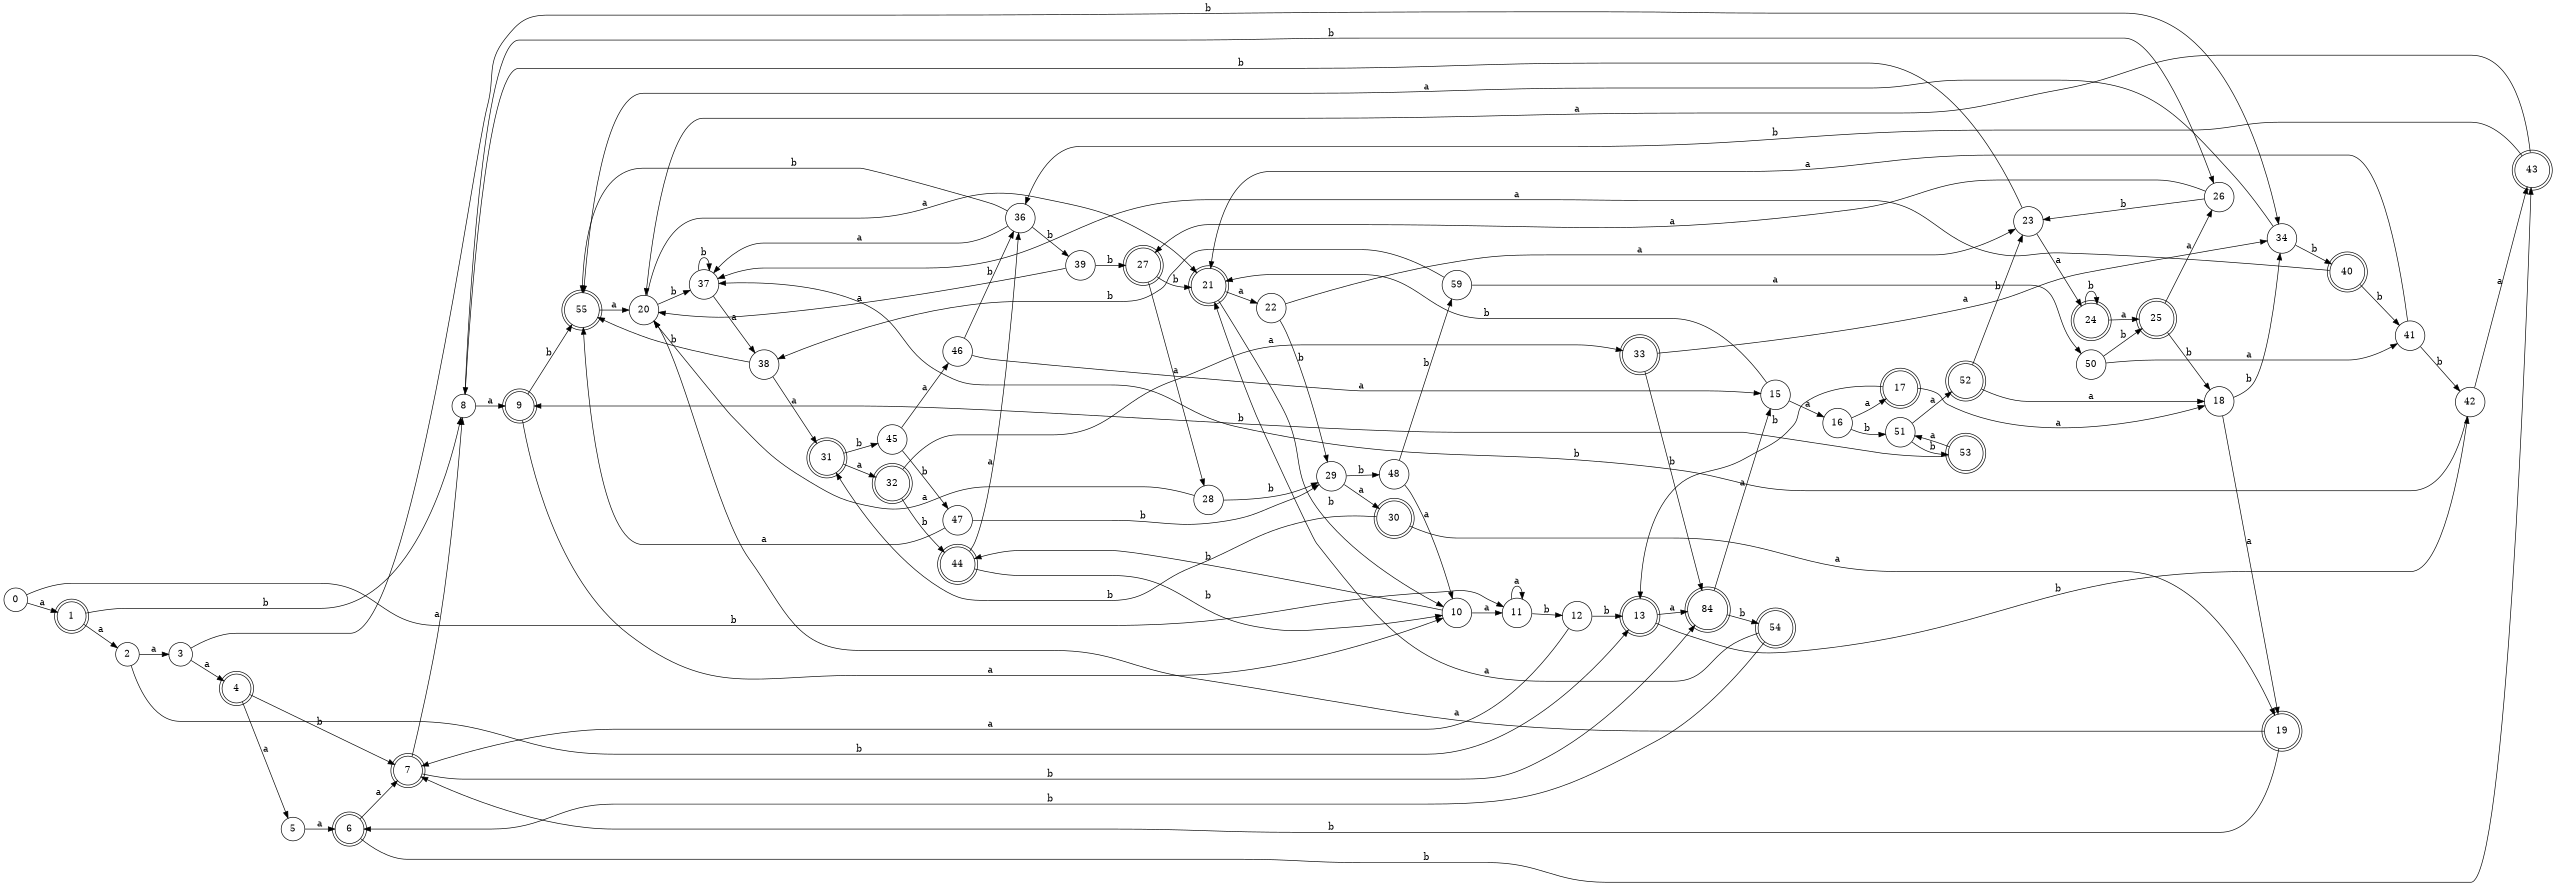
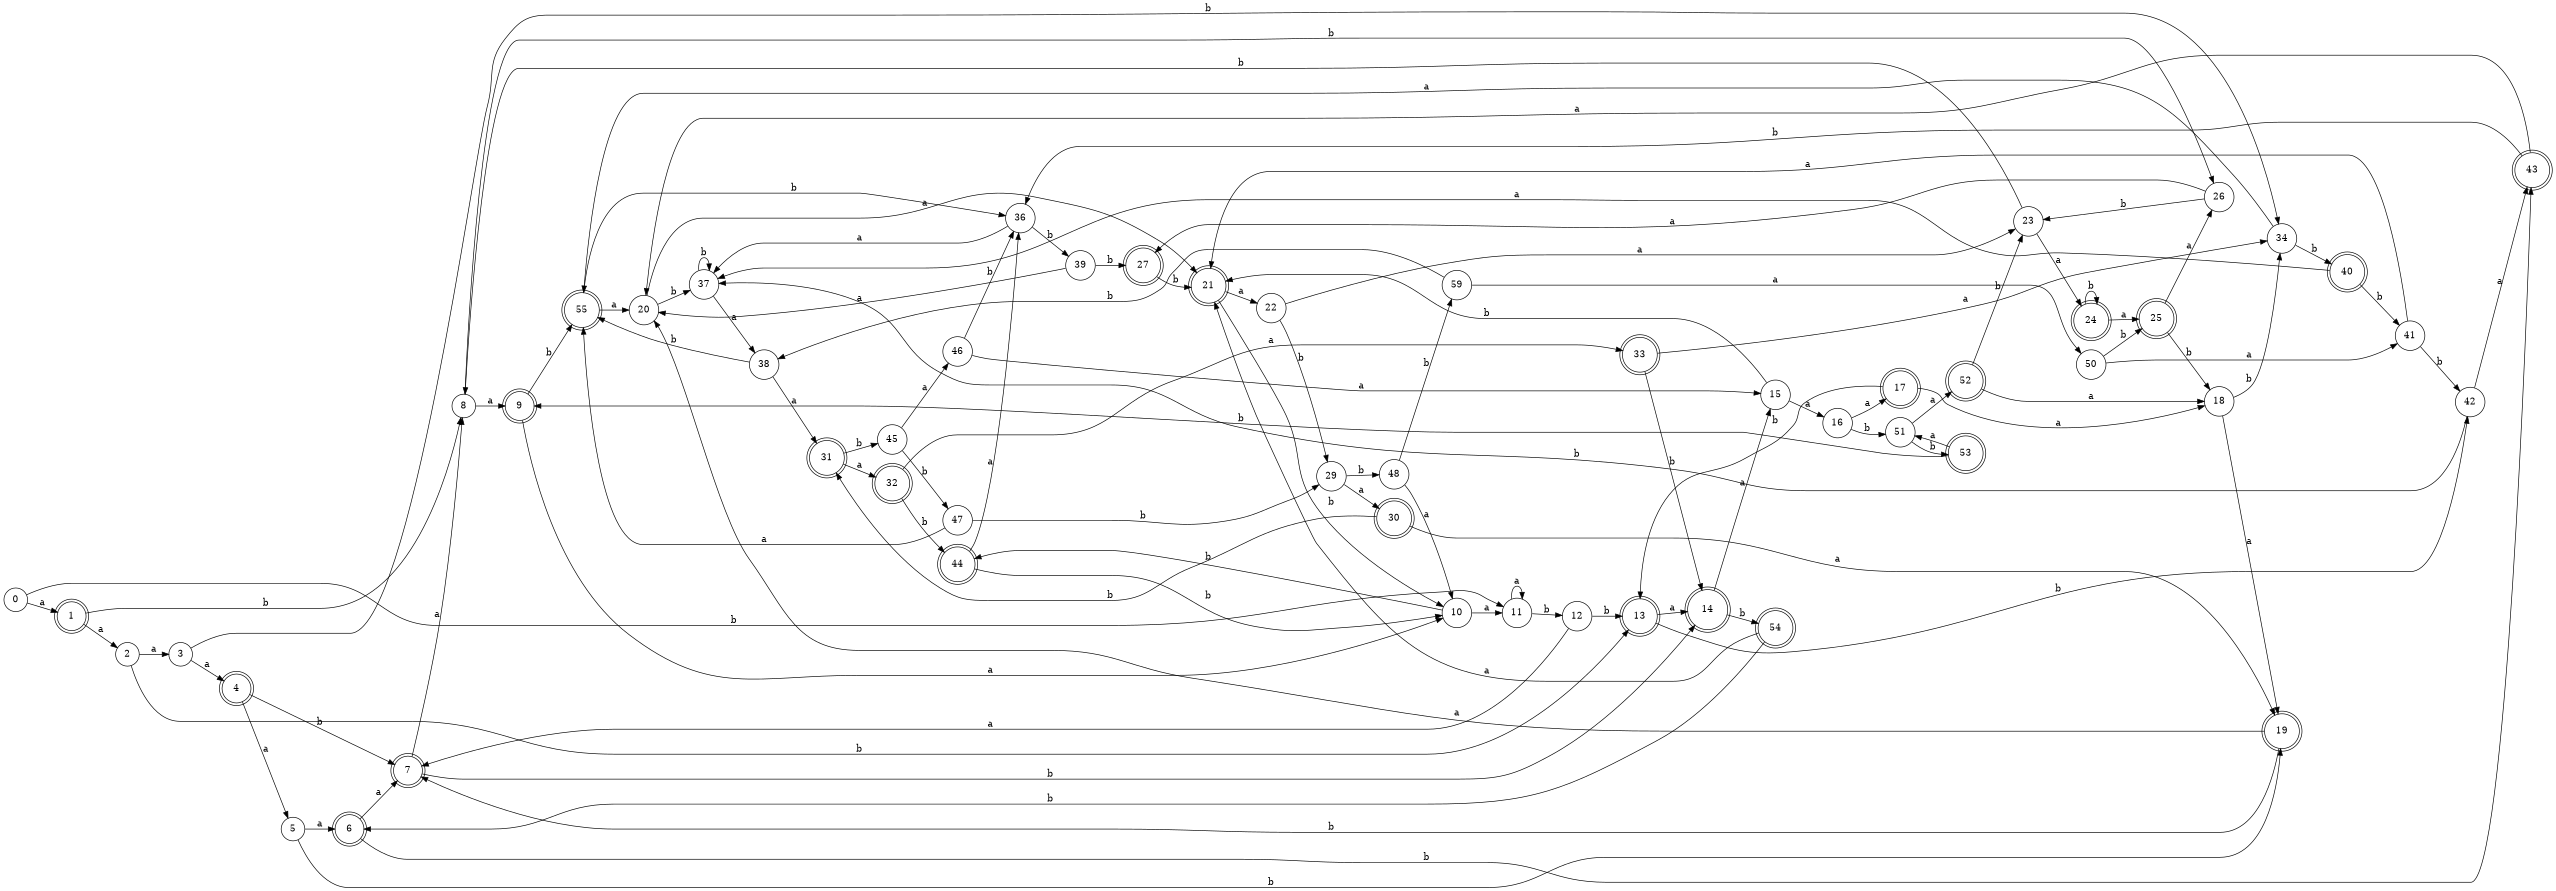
(756, 168) -> (759, 193)
(1209, 500) -> none
(1708, 610) -> (1708, 610)
none -> (1315, 888)
